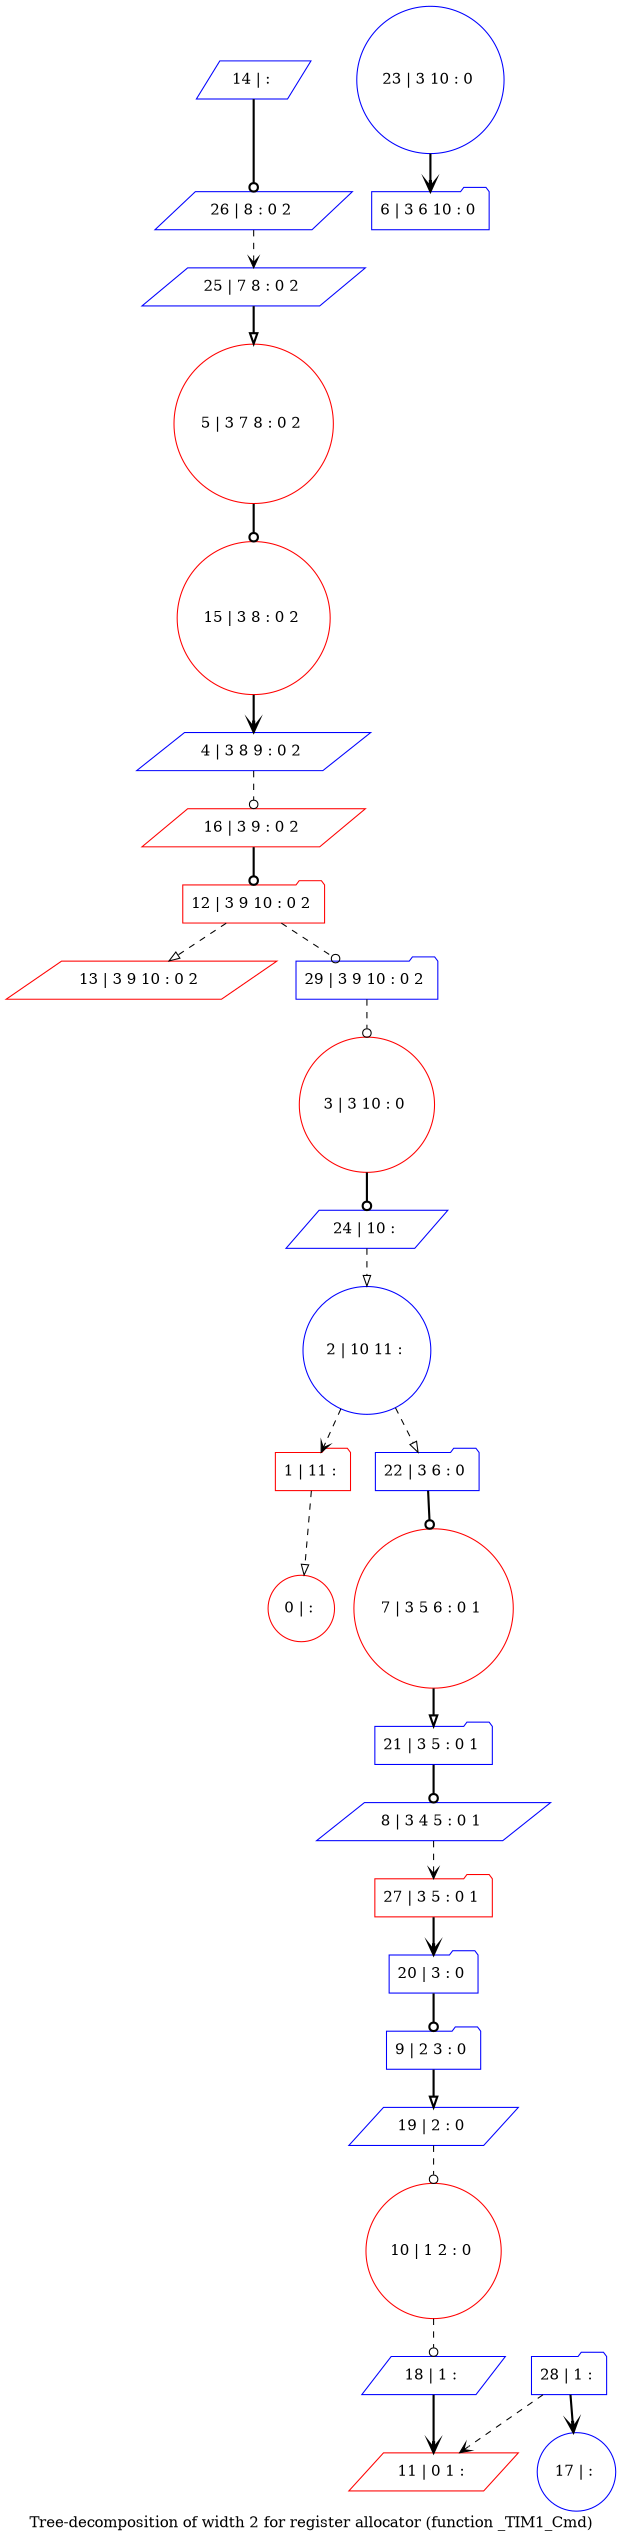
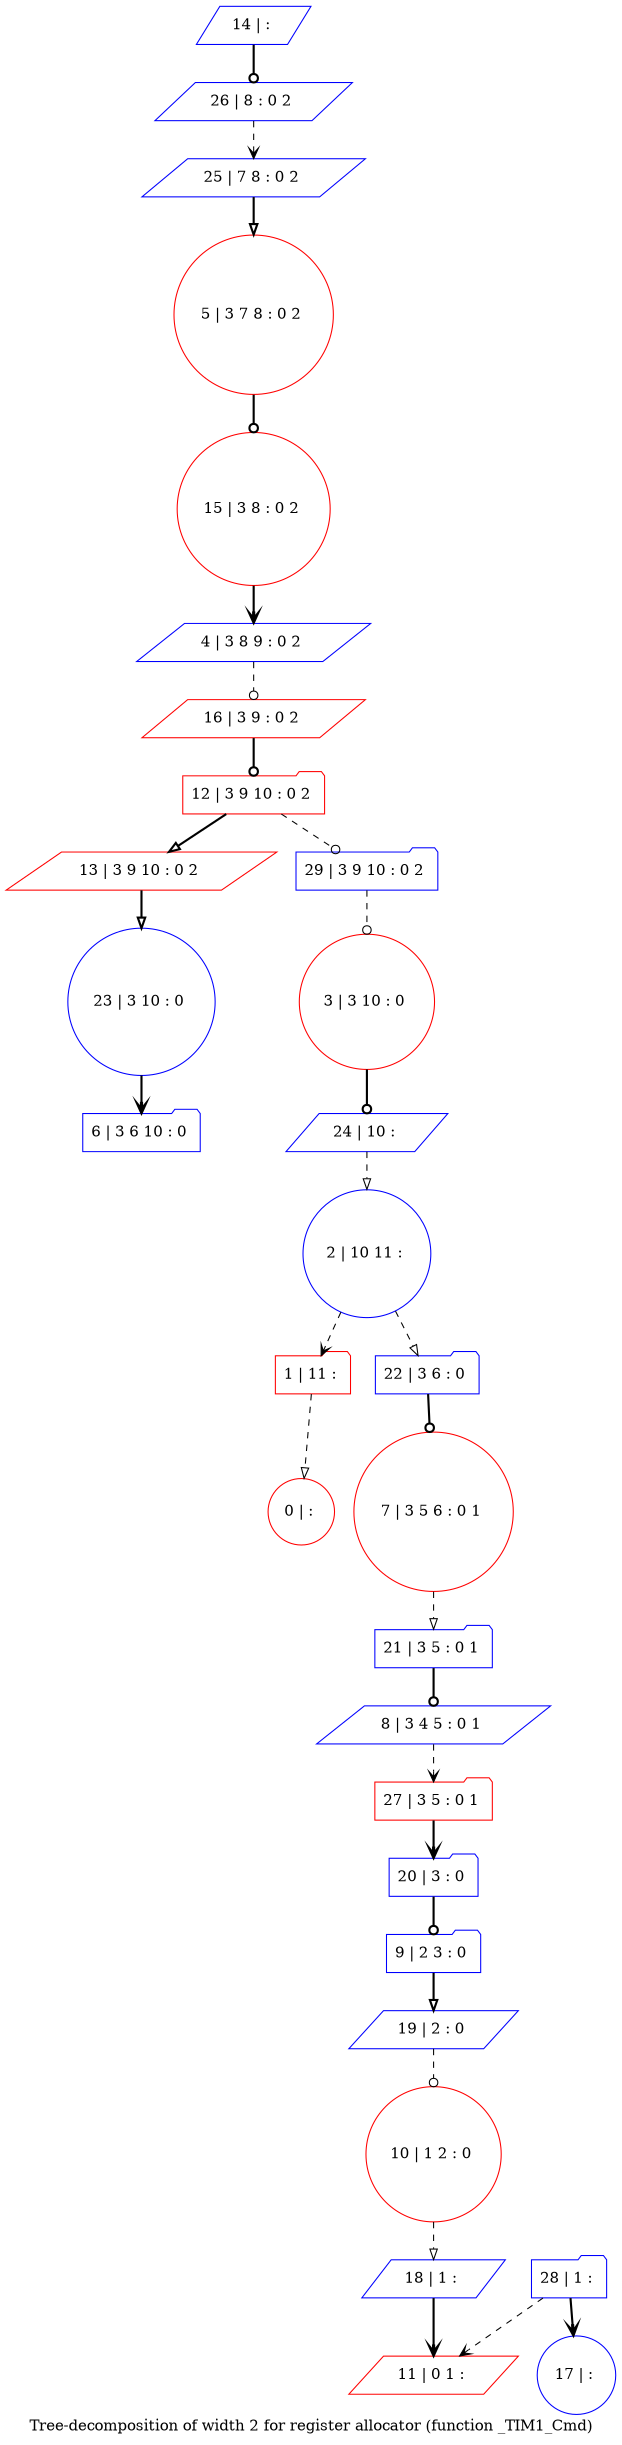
none -> (141, 904)
(202, 939) -> (202, 830)
(434, 1702) -> (434, 1605)
(434, 2333) -> (434, 2235)
